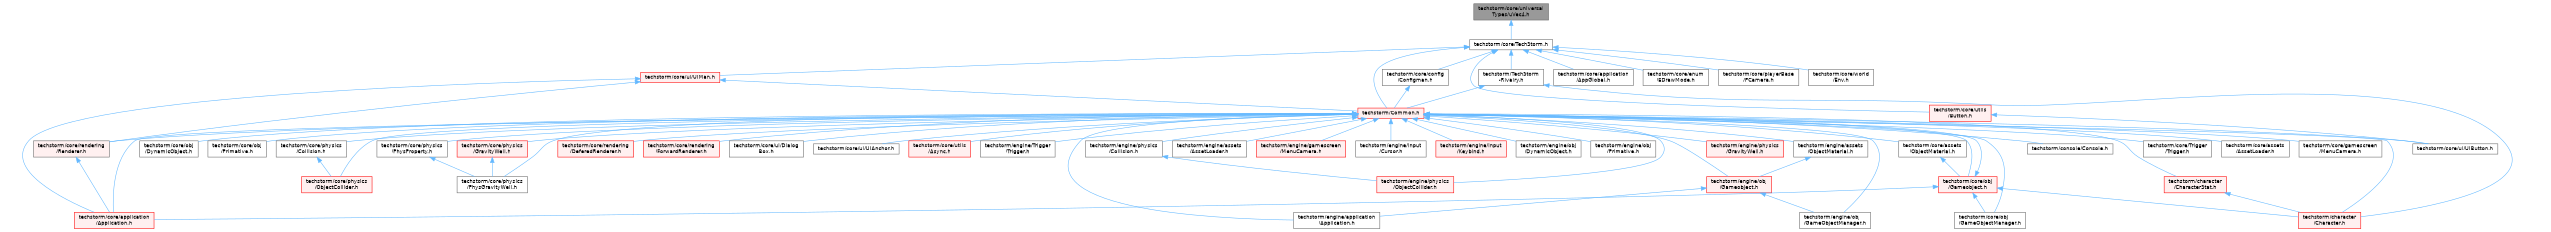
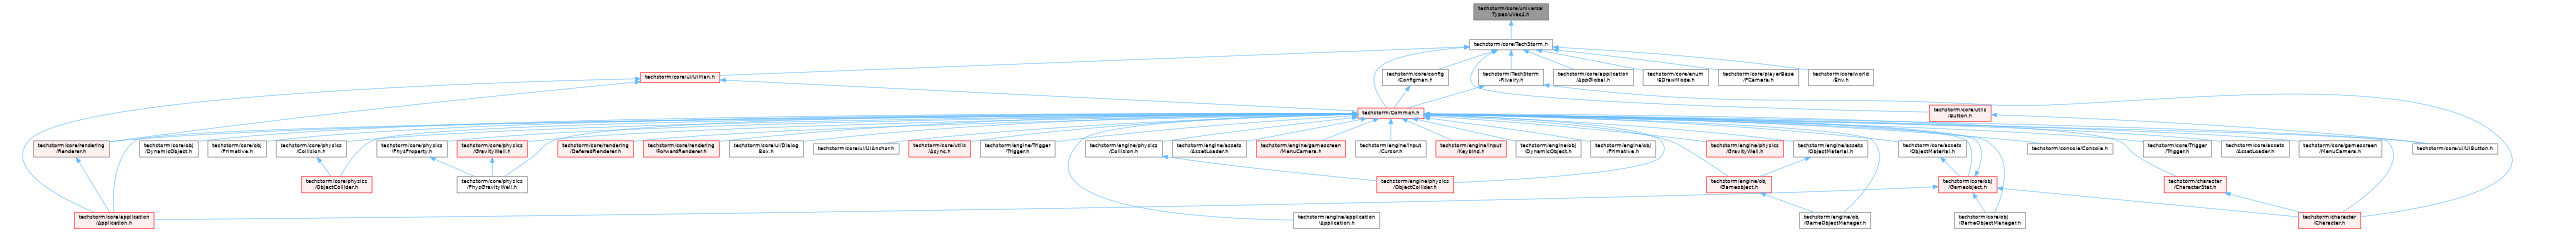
(1541, 202) -> none
